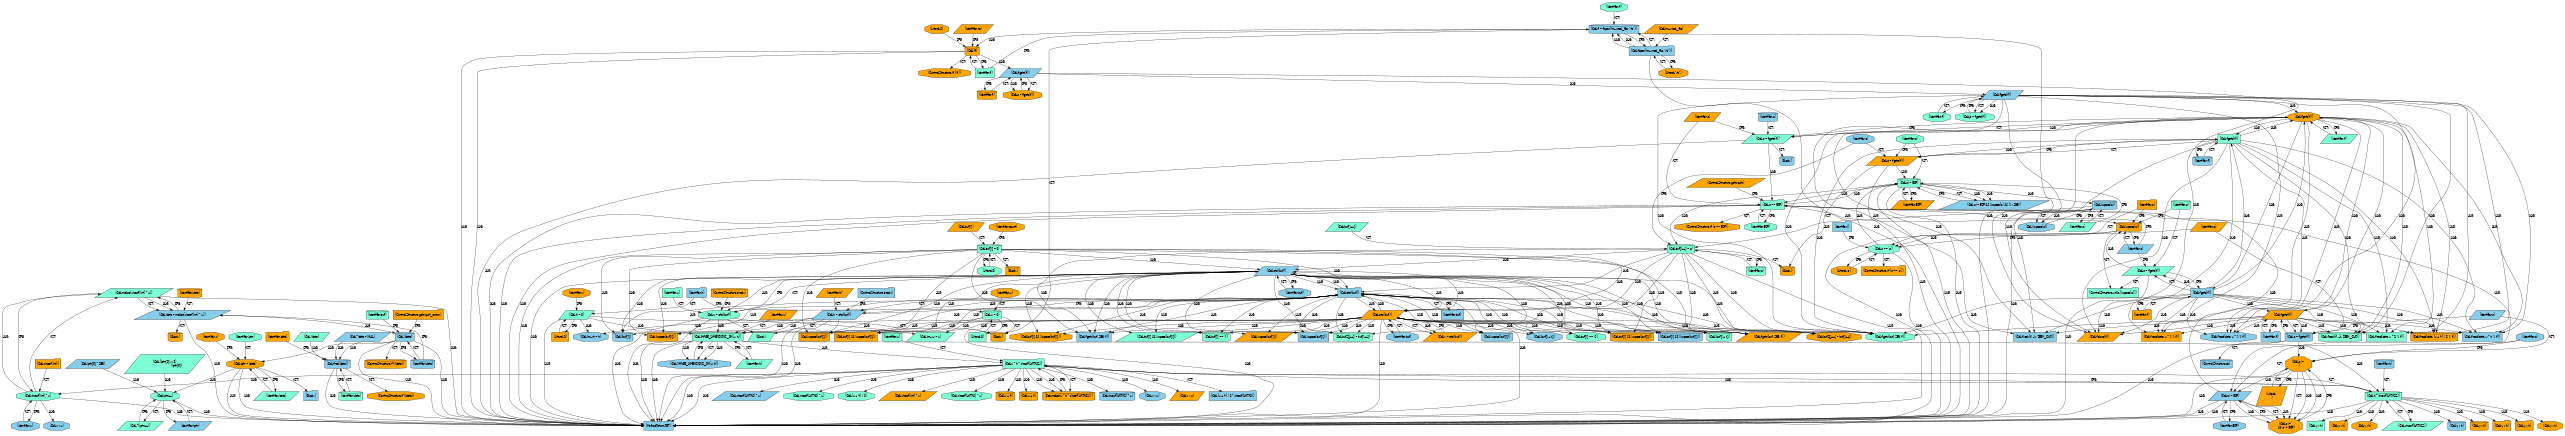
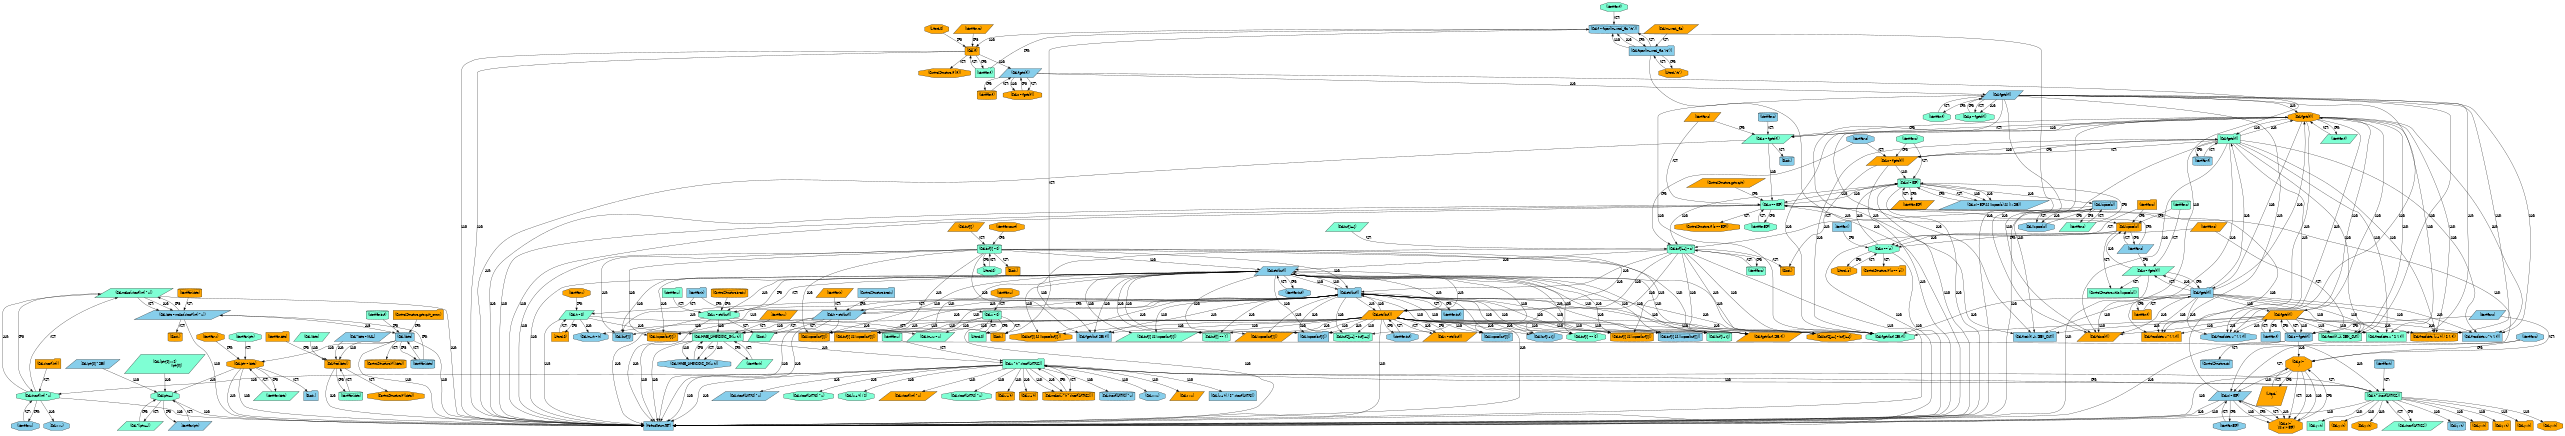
(794, 326) -> (794, 326)
(337, 364) -> (337, 364)
(1191, 380) -> (1191, 380)
